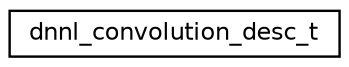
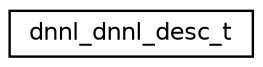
(175, 34) -> (131, 34)
